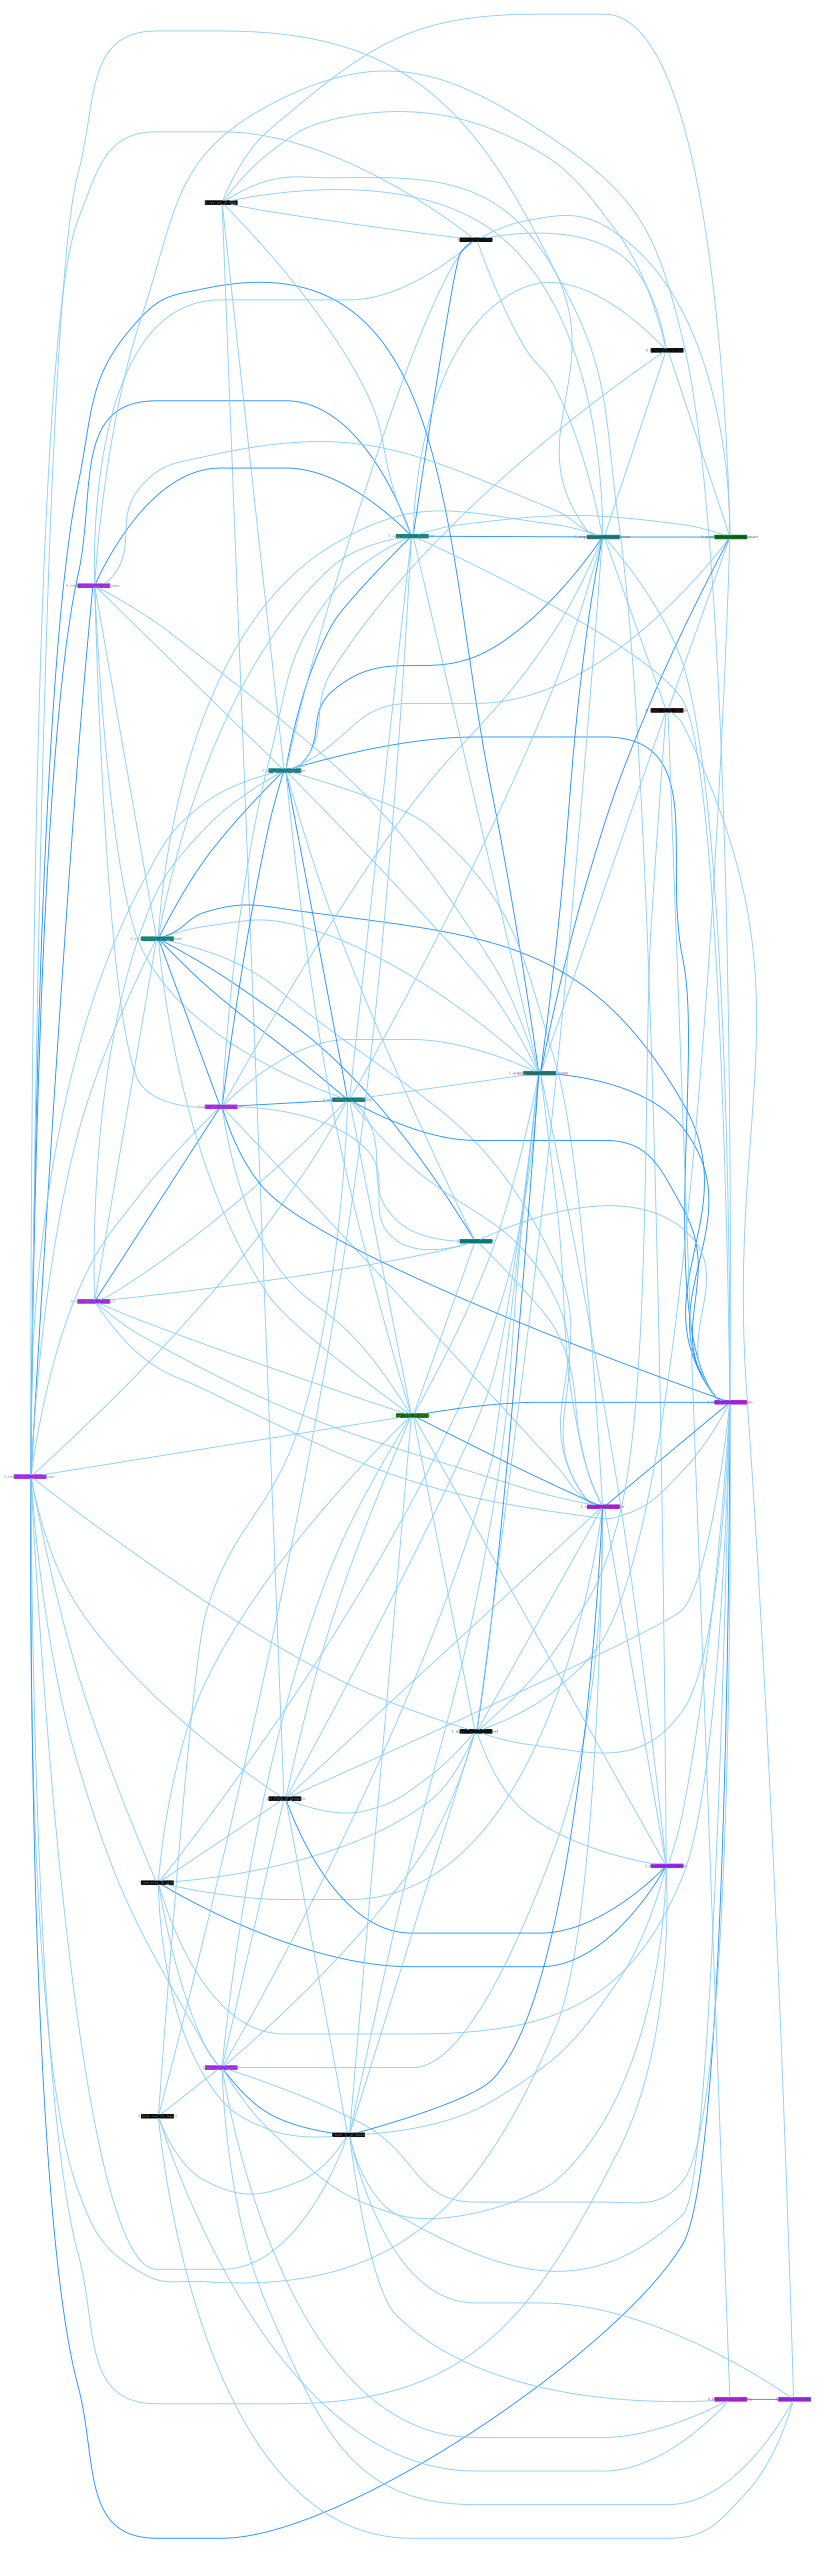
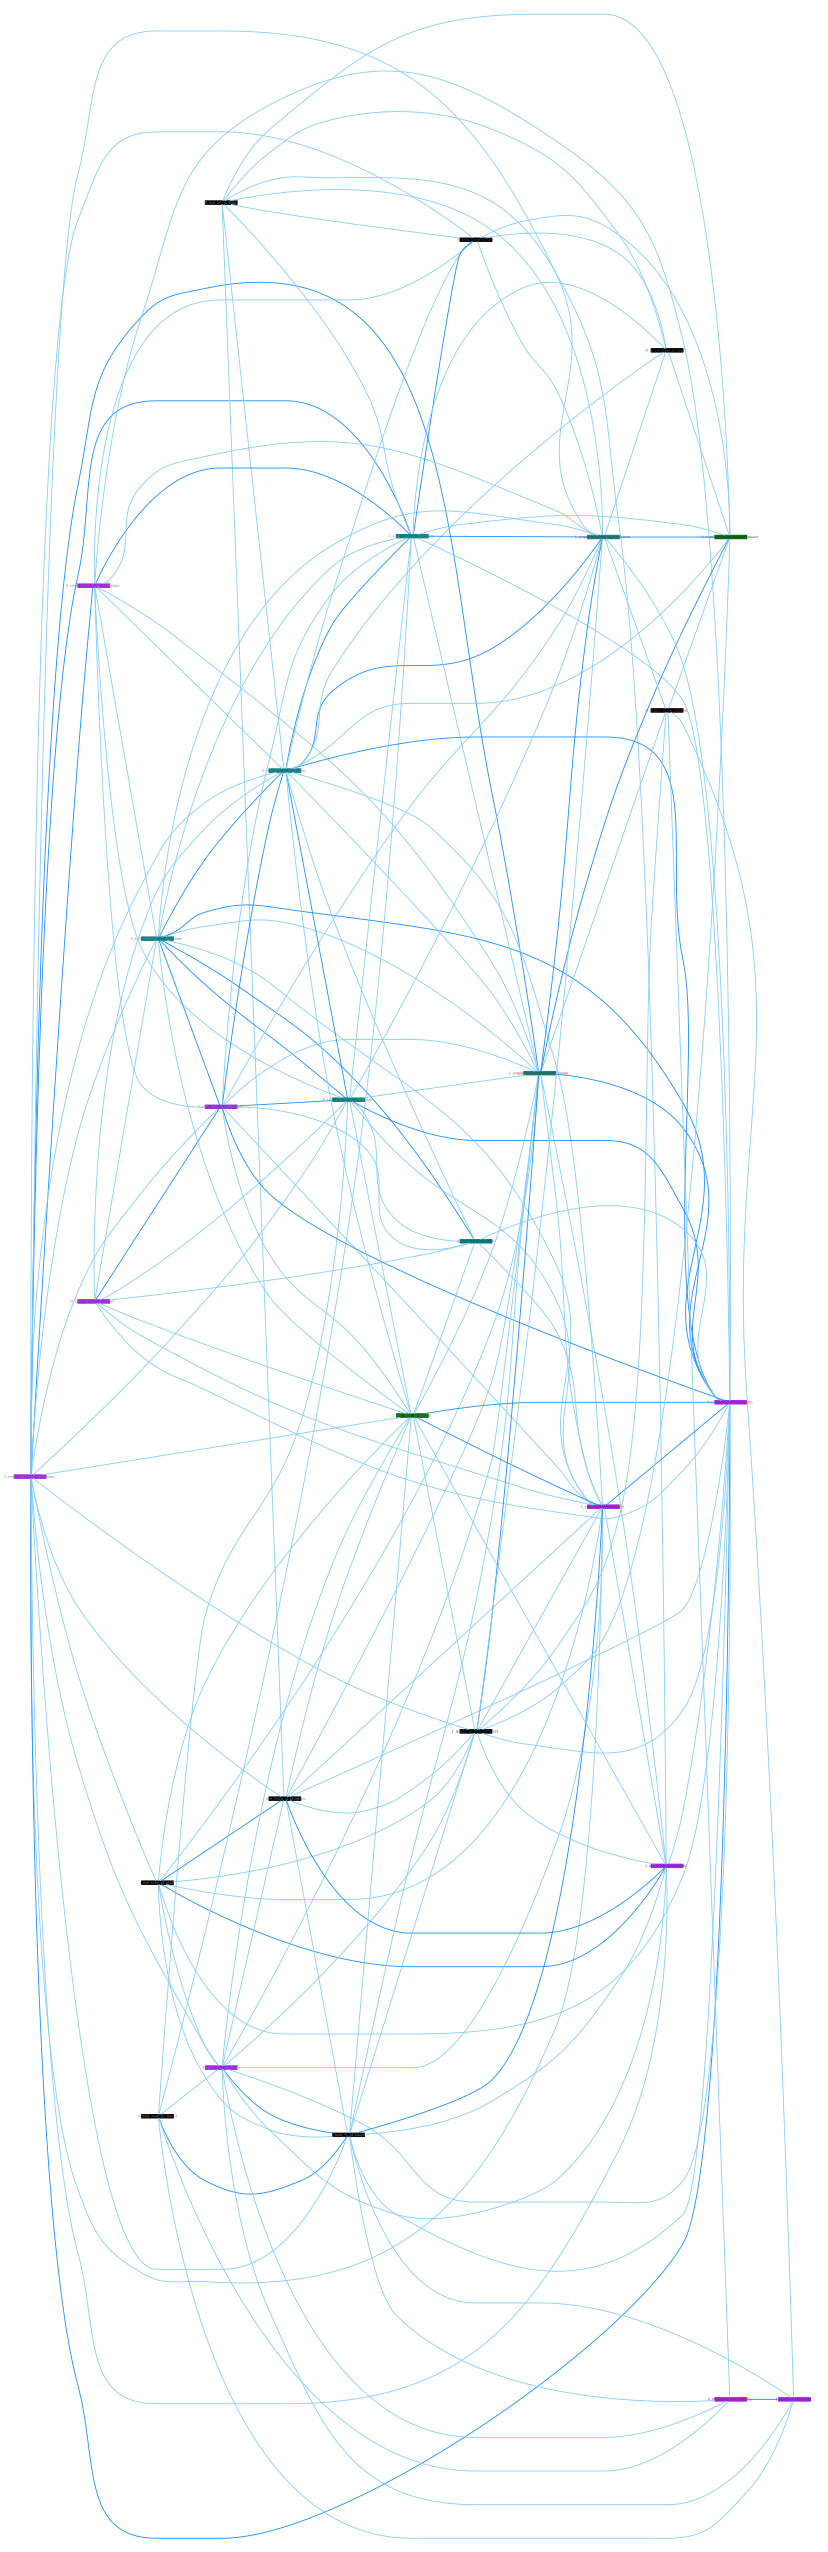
(221, 1841) -> (221, 1841)
(245, 2194) -> (245, 2194)
